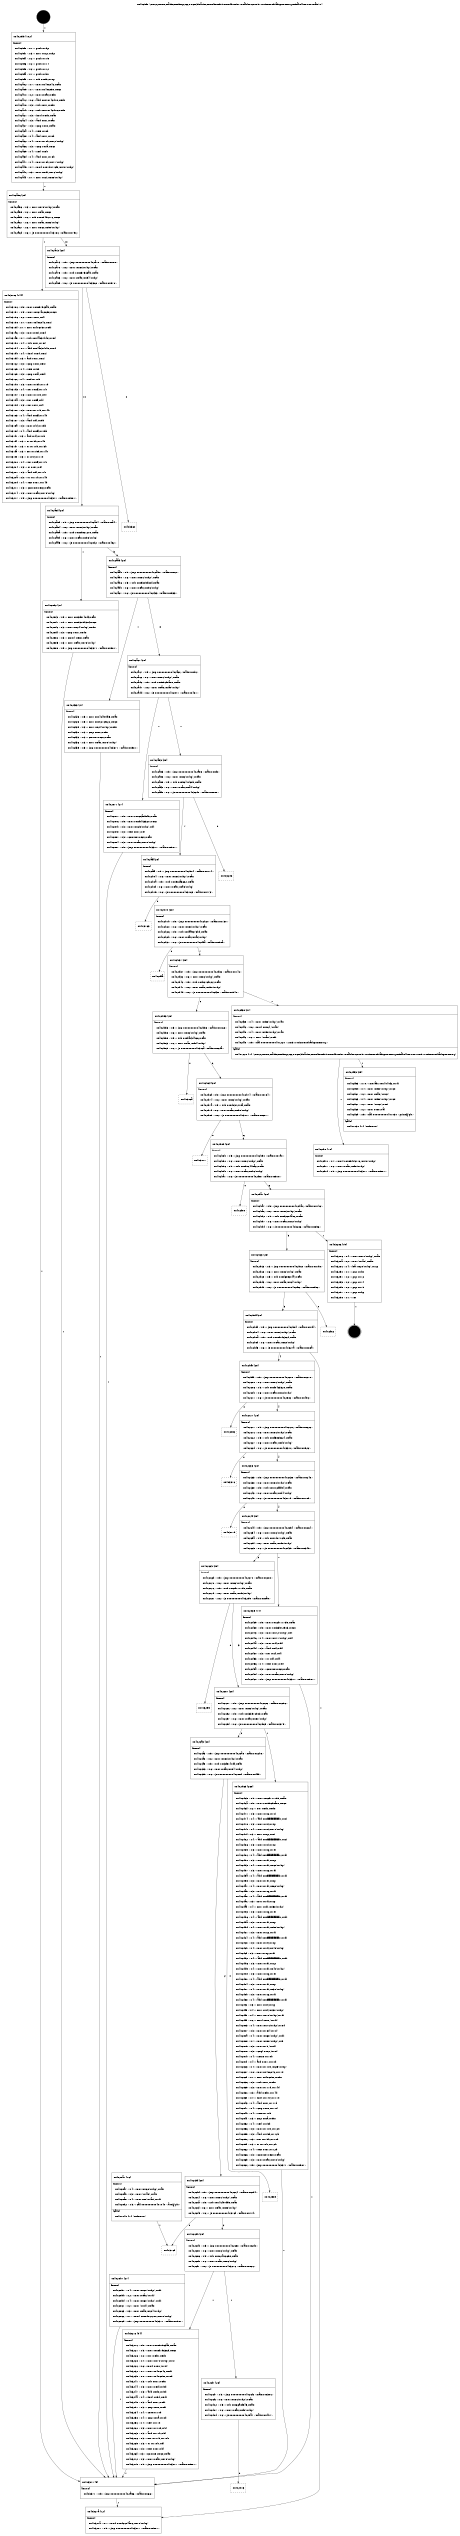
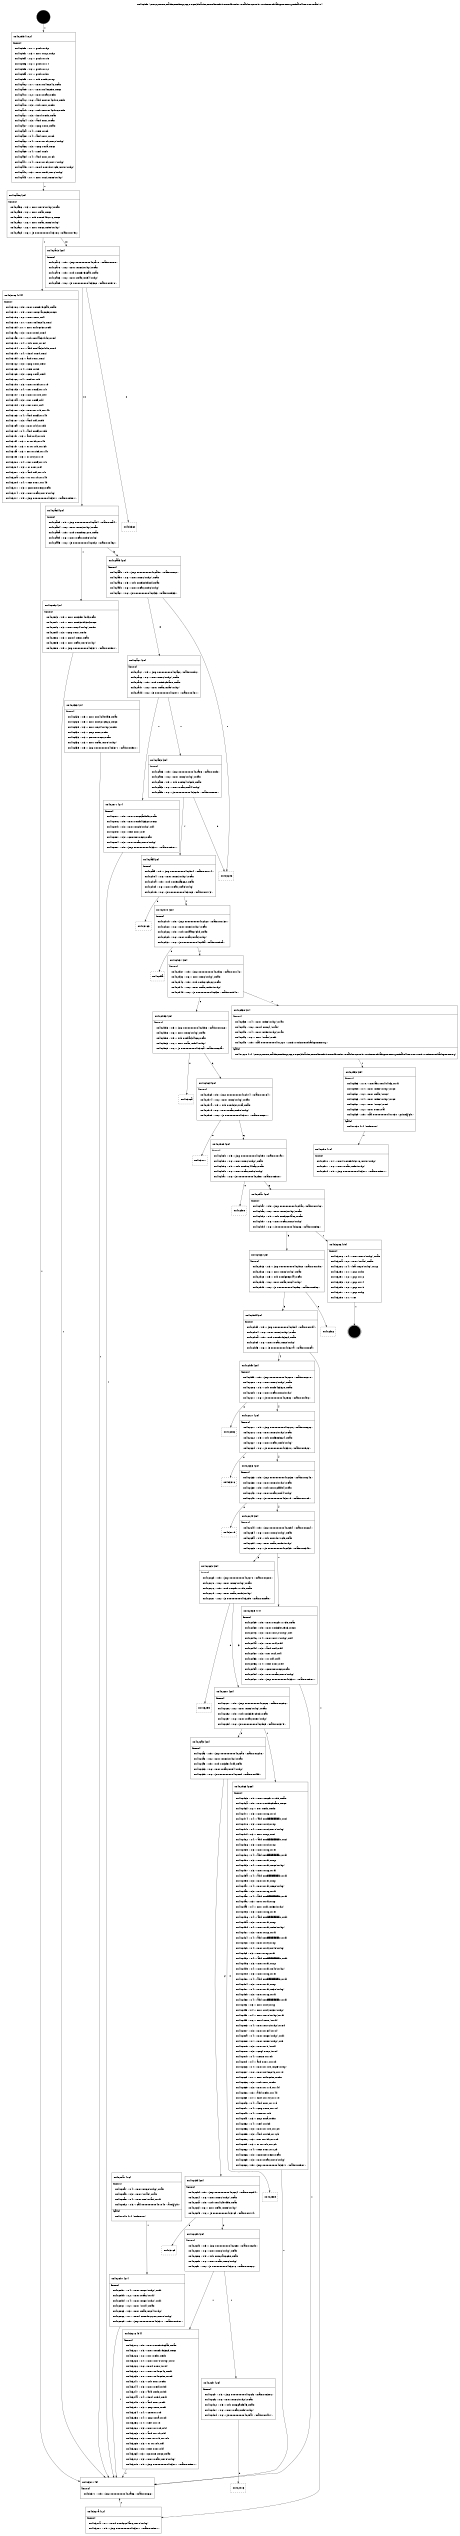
(124, 648) -> (222, 726)
none -> (185, 900)
(337, 1101) -> (362, 1137)
(162, 2232) -> (147, 2247)
(117, 2502) -> (120, 2503)
